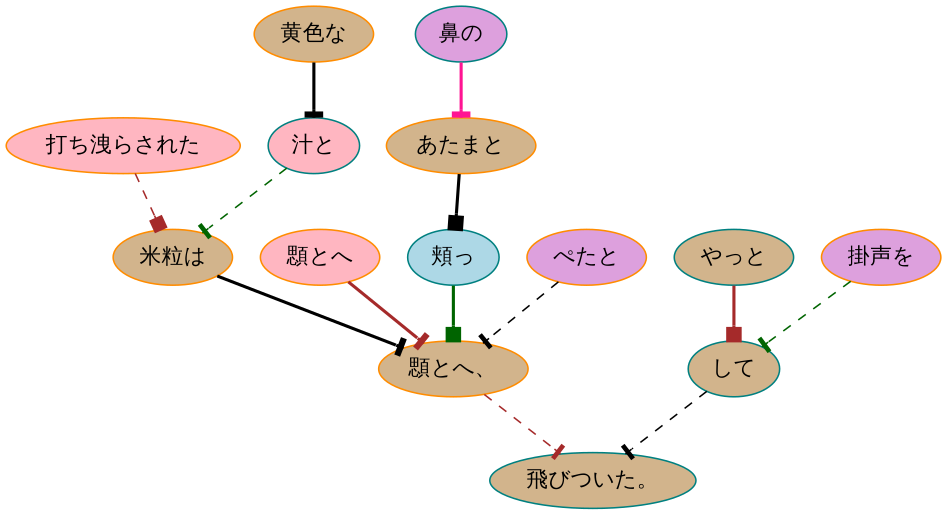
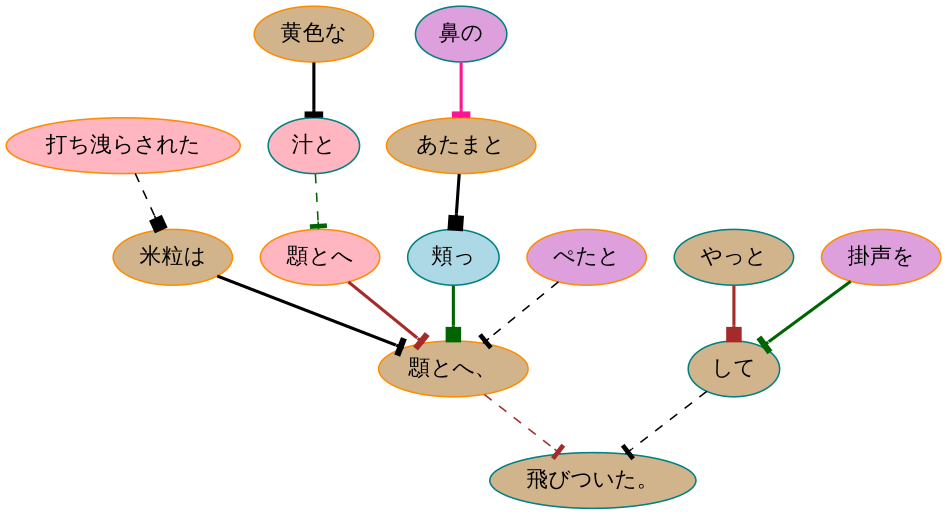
(145, 194) -> (145, 194)
(248, 198) -> (317, 198)
(810, 312) -> (810, 312)
